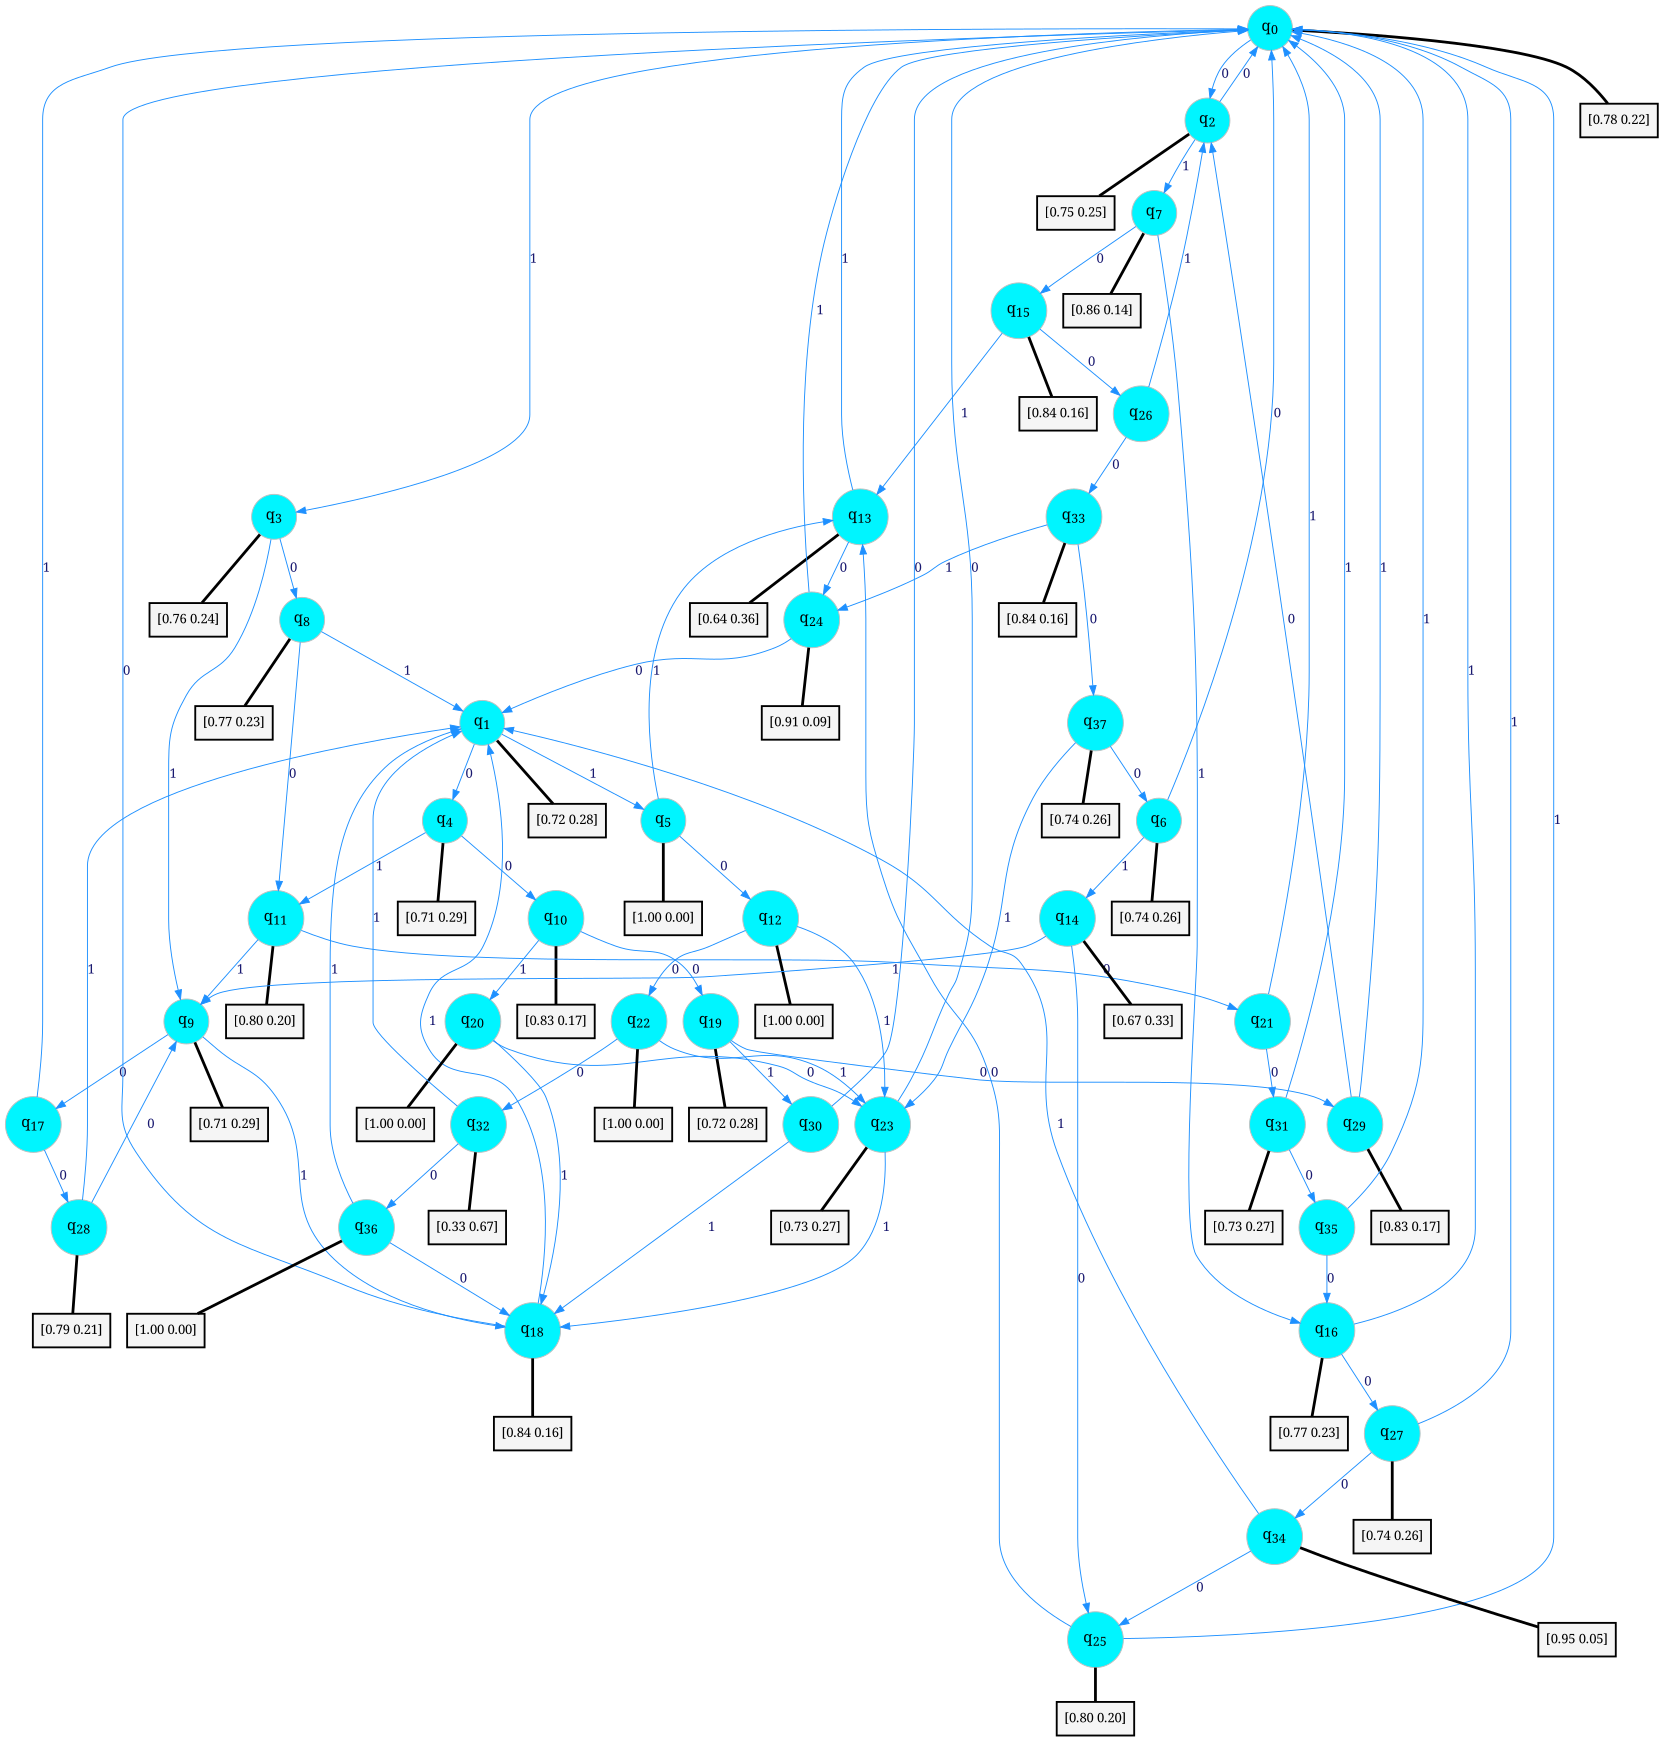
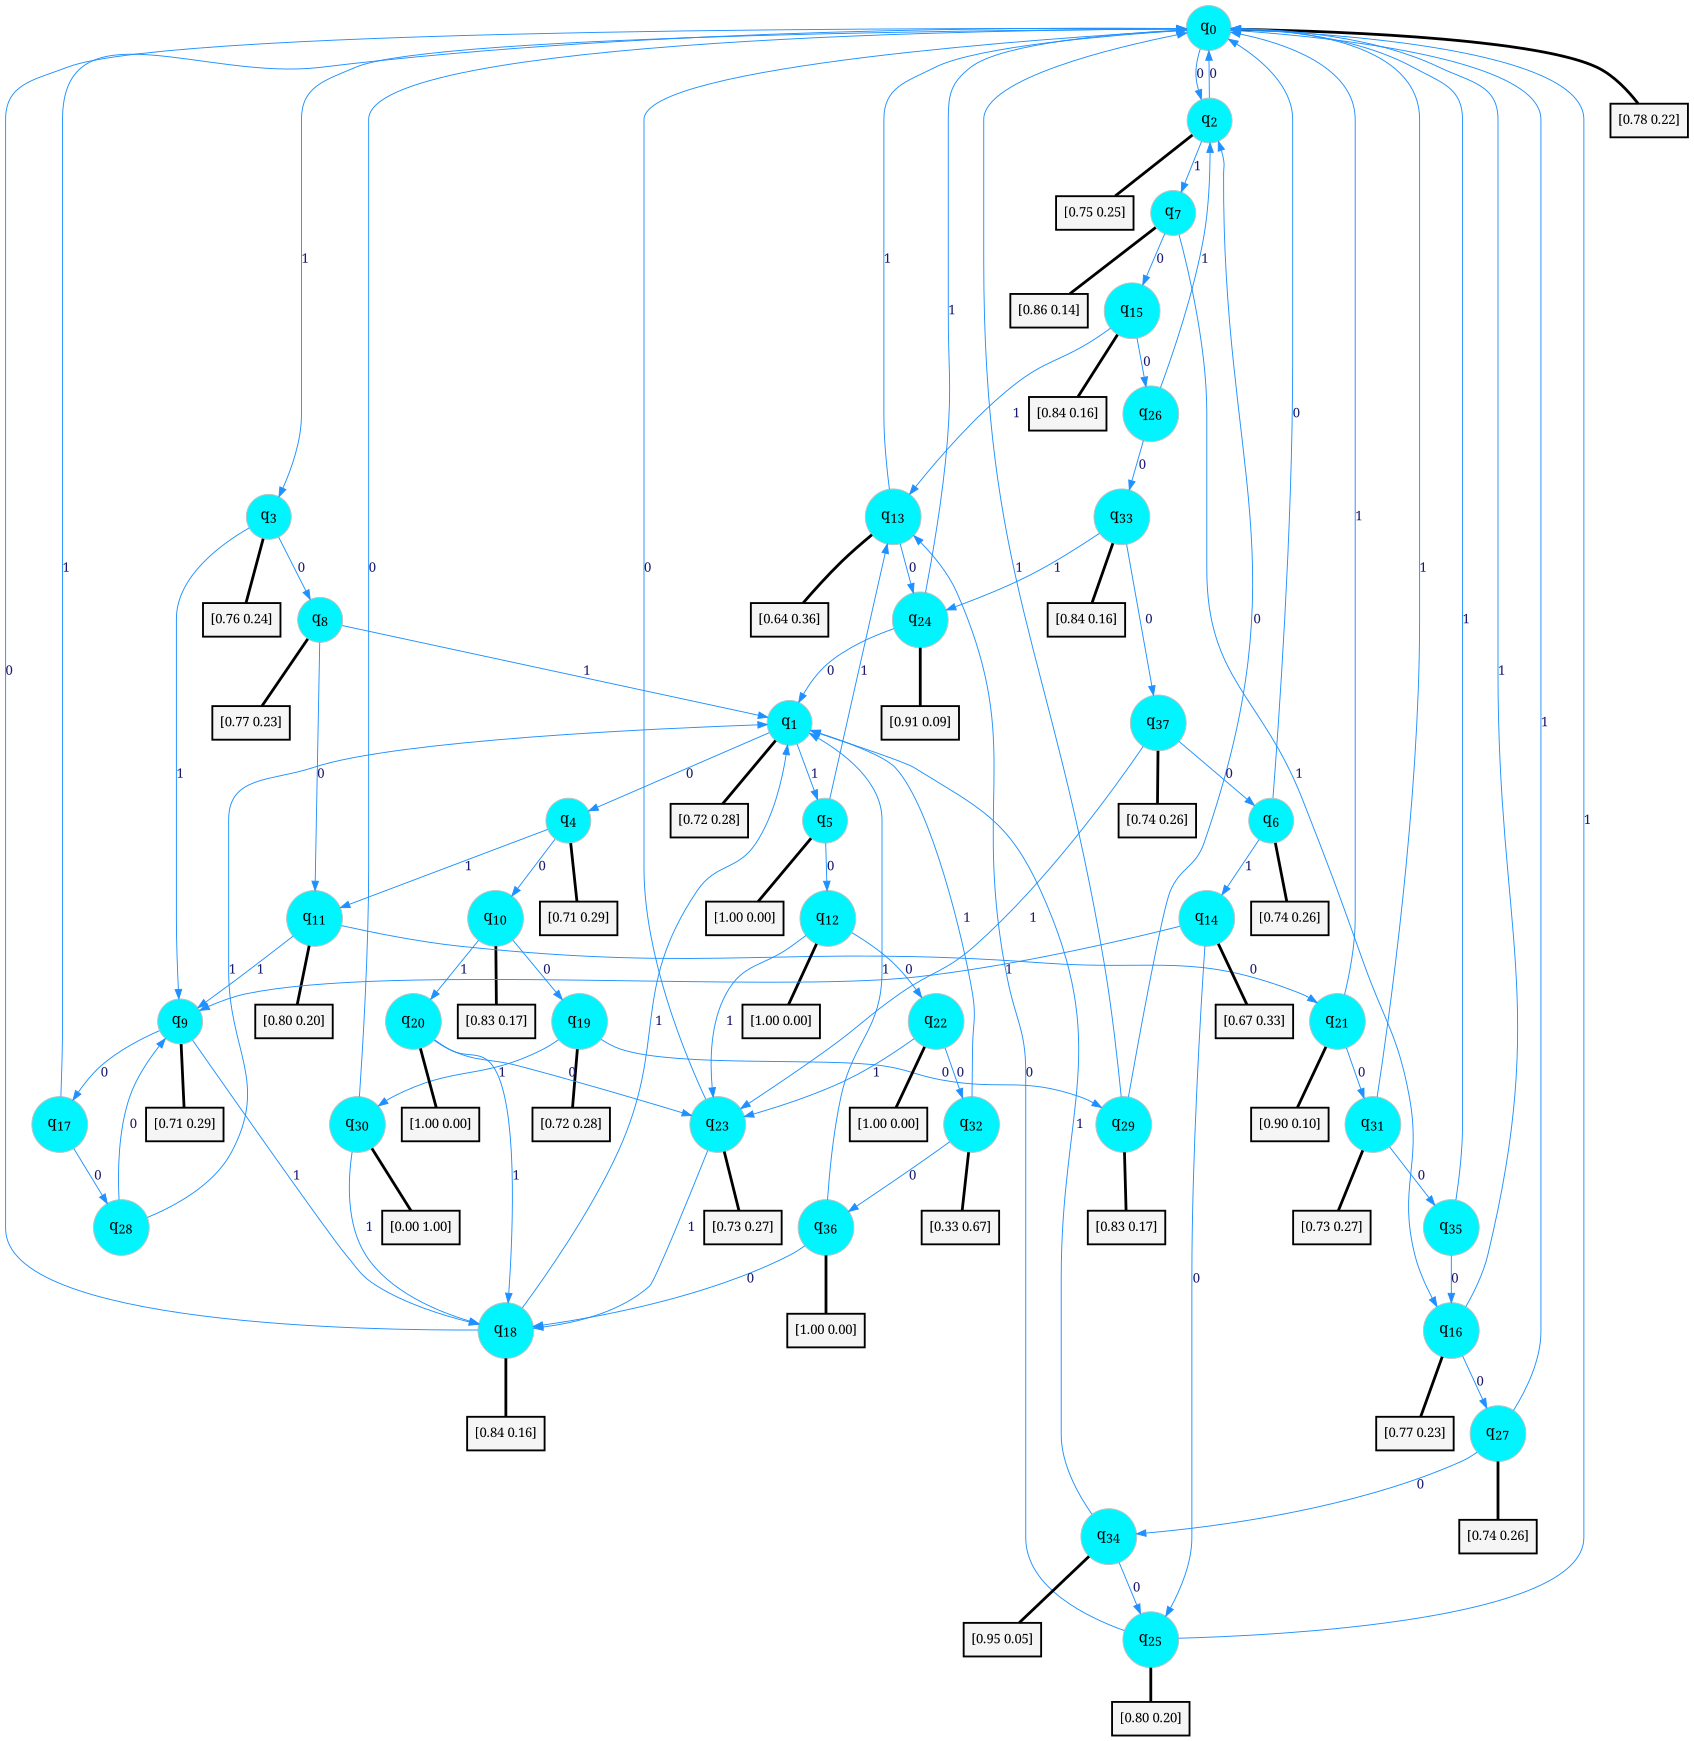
none -> (1290, 1124)
none -> (421, 1228)
(72, 1331) -> none
